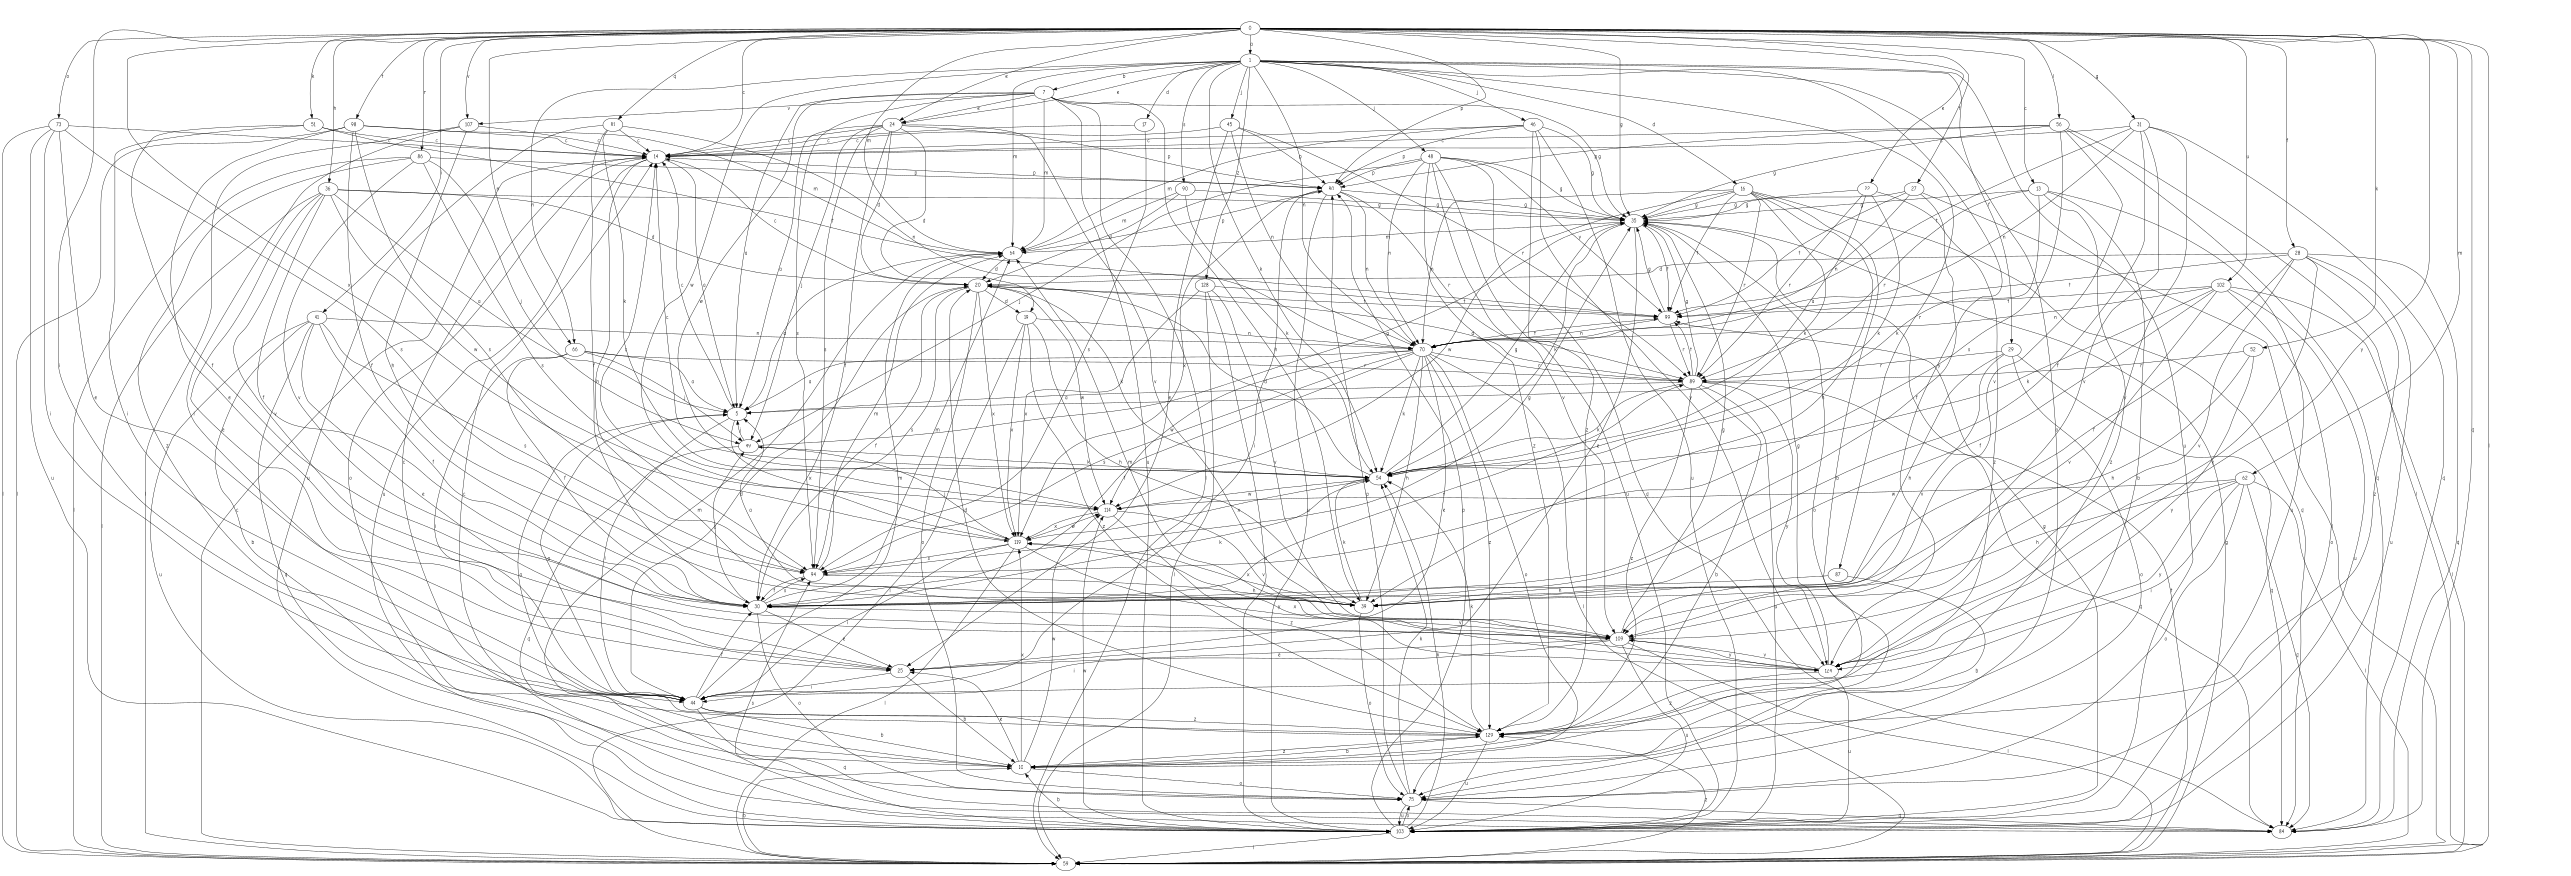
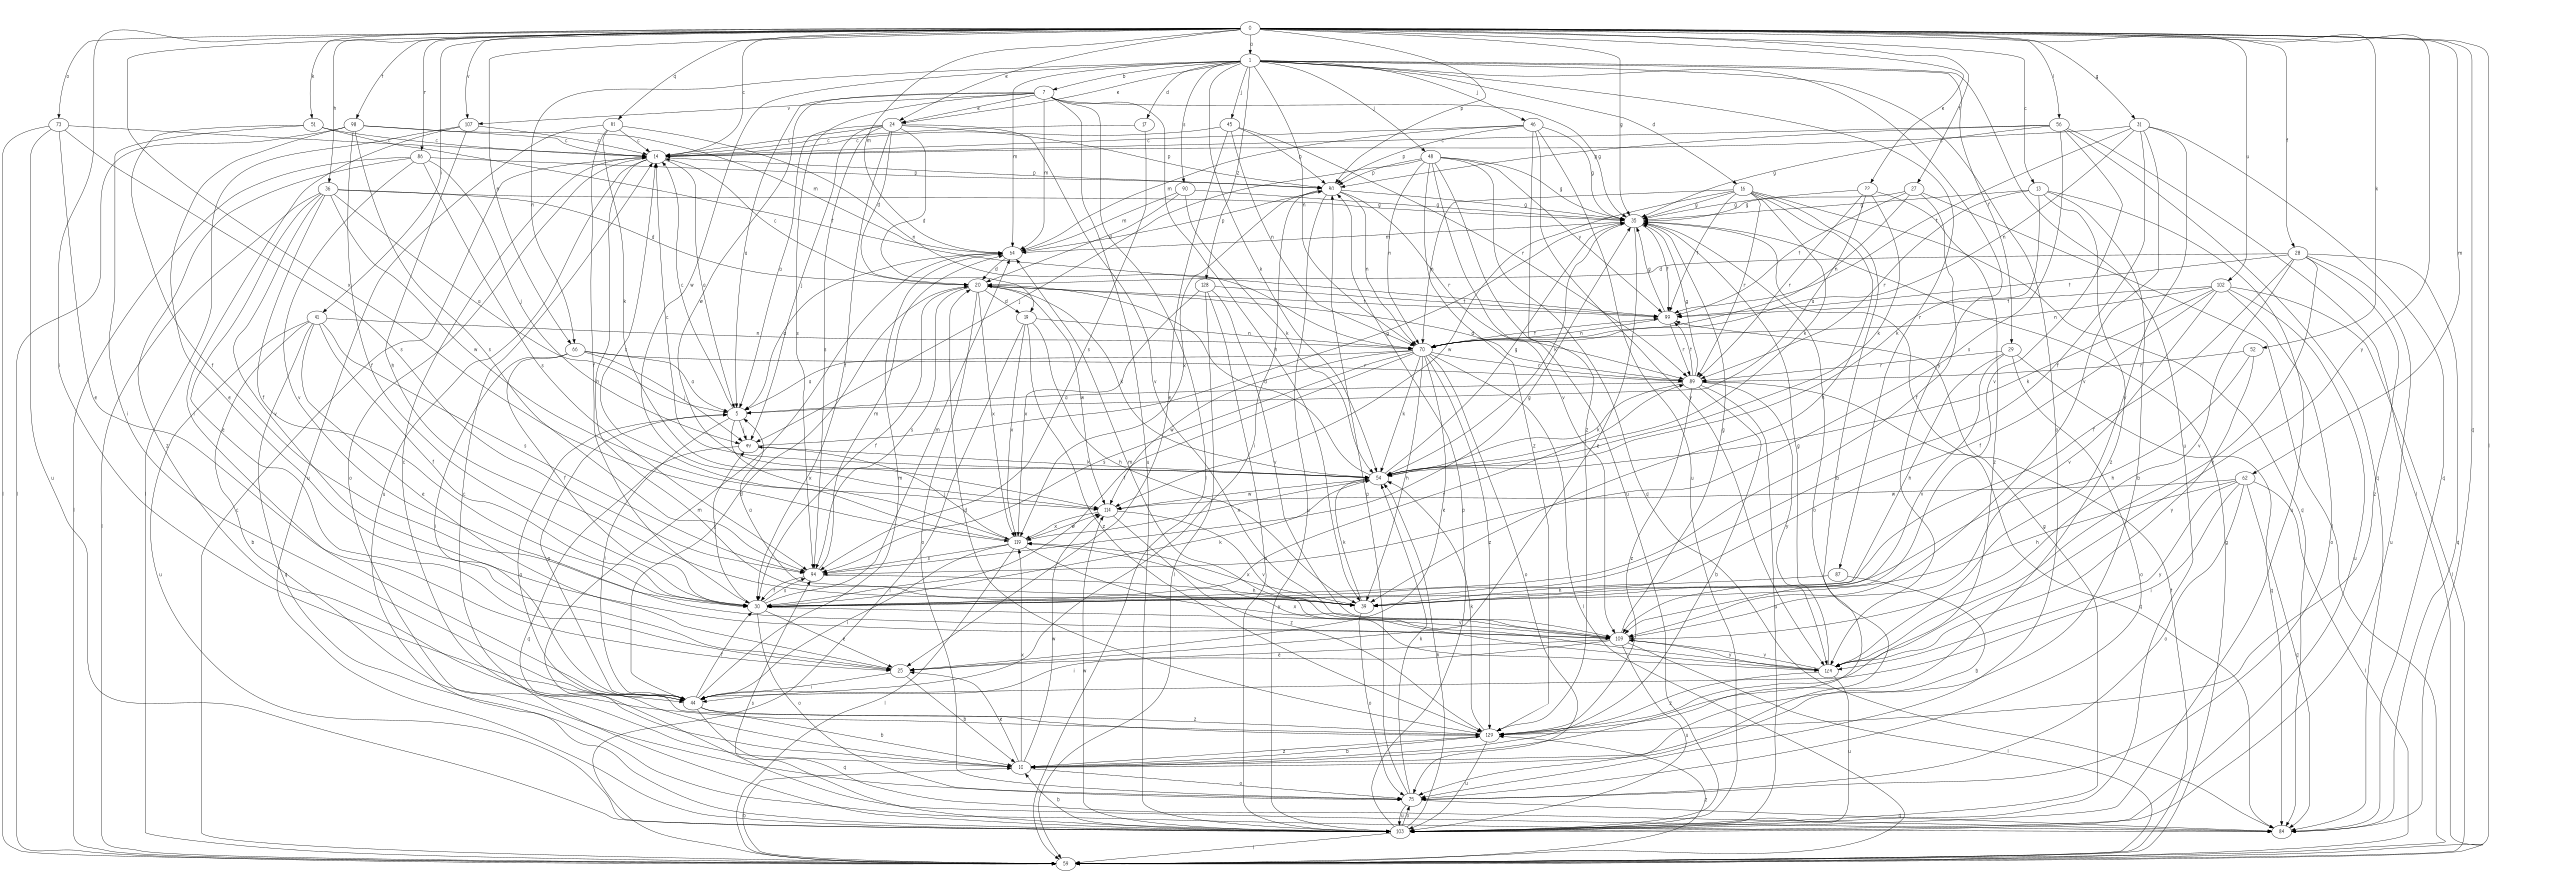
(740, 433) -> (742, 428)
(183, 547) -> none
